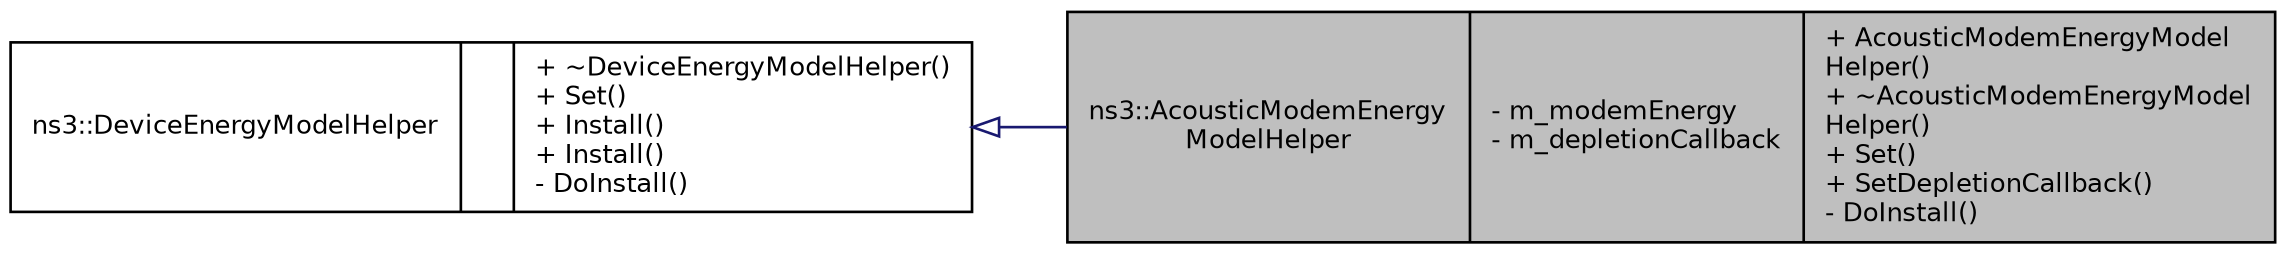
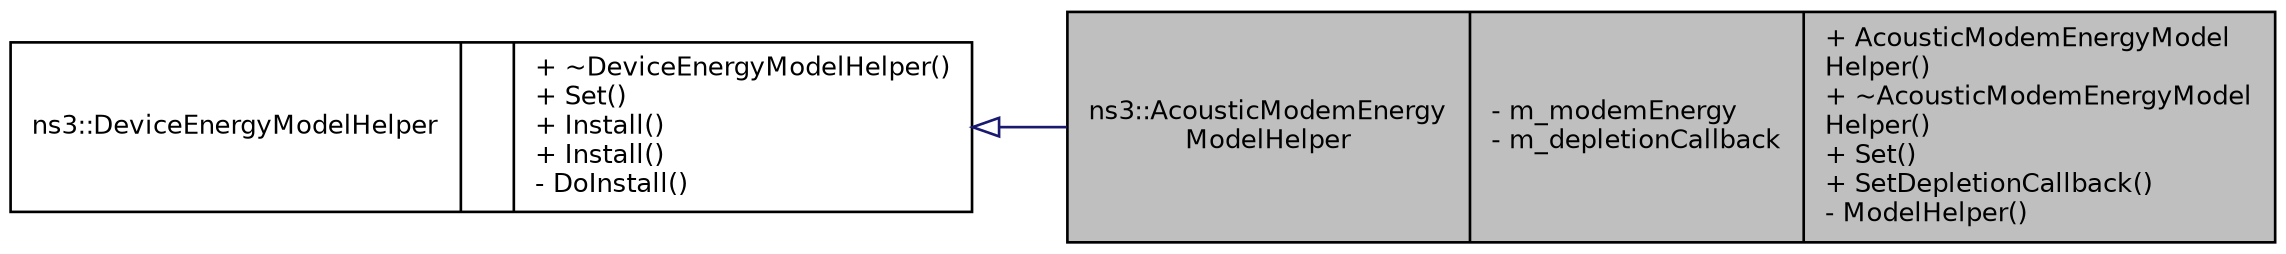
(1902, 213) -> (1927, 213)
